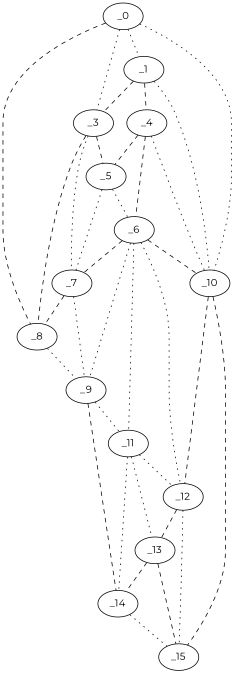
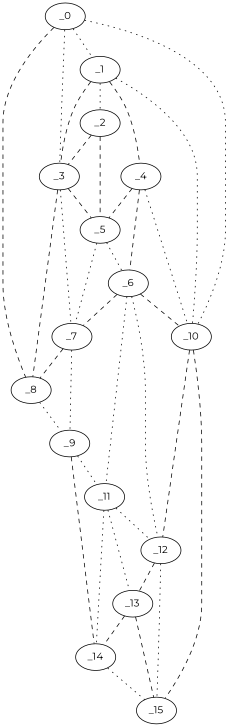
none -> (100, 123)
(110, 310) -> none
